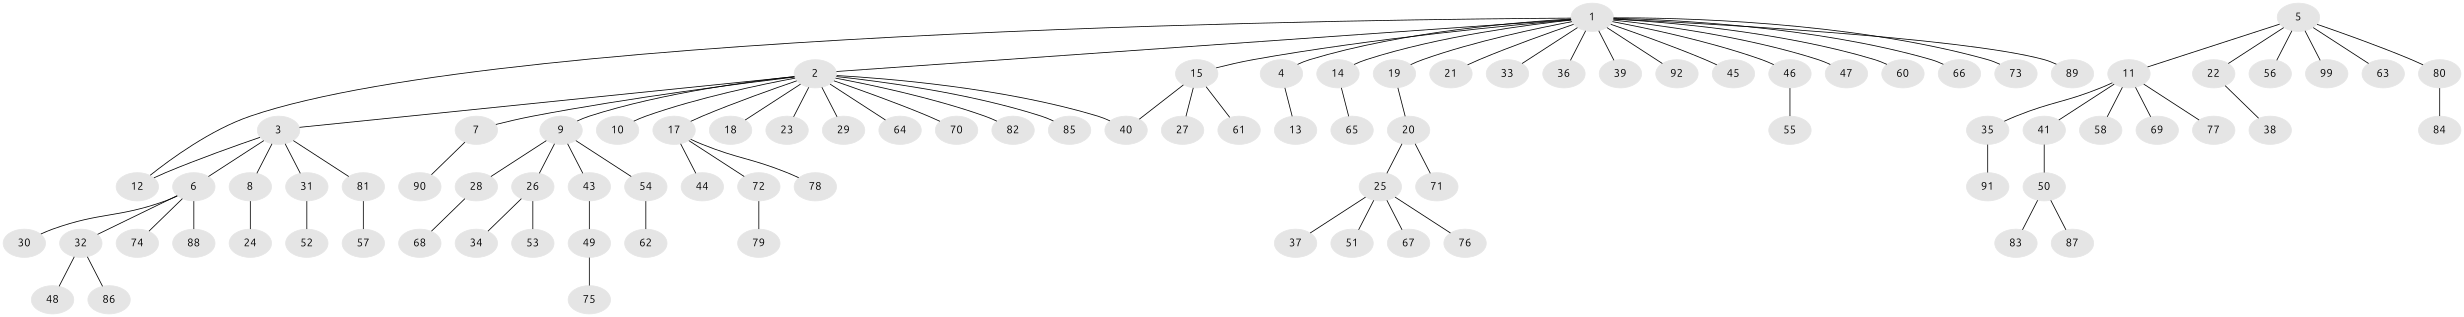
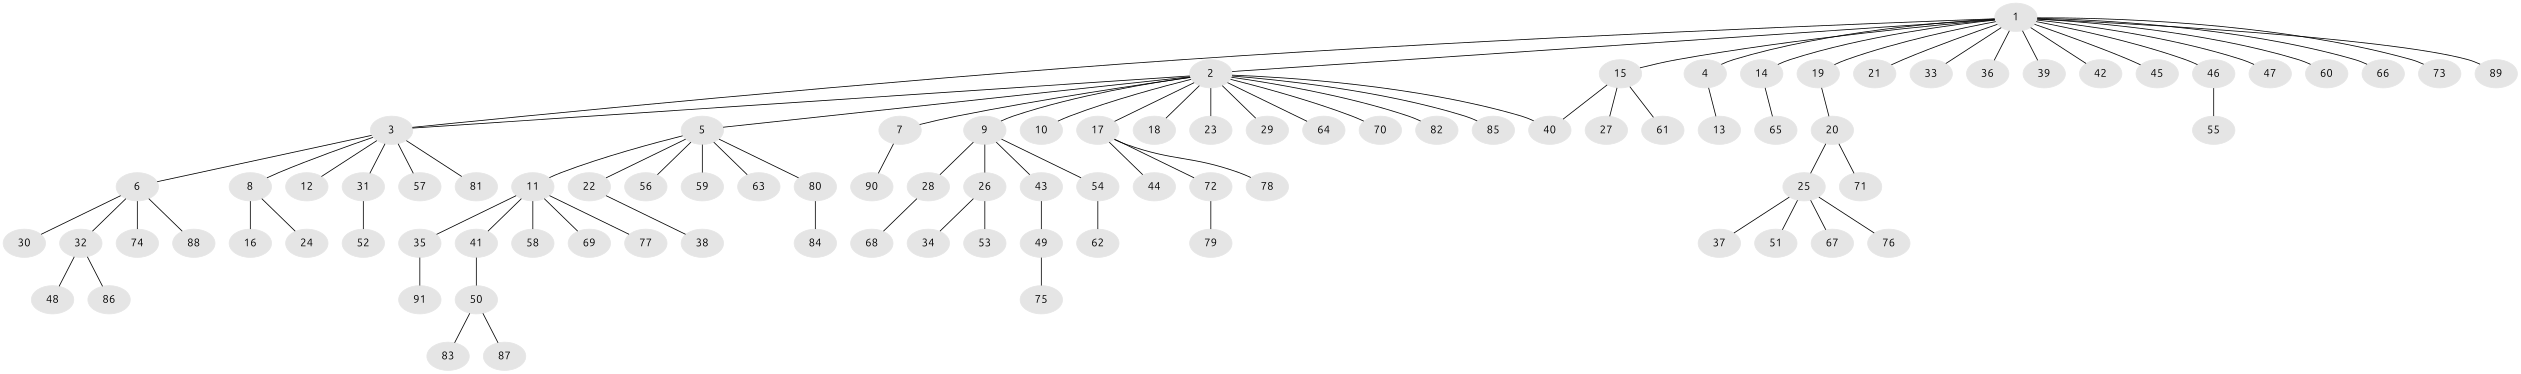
(849, 40) -> (1202, 58)
(1677, 74) -> (2101, 74)
(2327, 74) -> (702, 187)
none -> (957, 102)
(363, 215) -> (406, 159)
none -> (250, 243)
